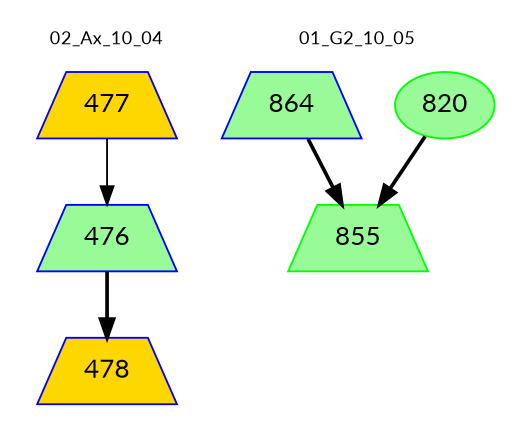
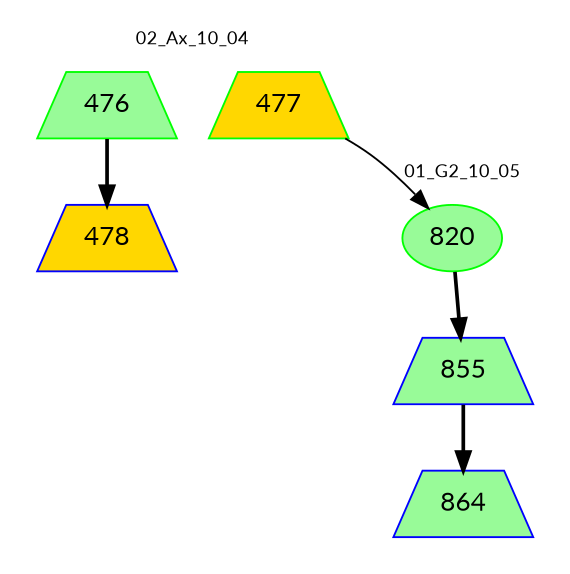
(107, 105) -> (279, 105)
(107, 163) -> (391, 171)
(321, 163) -> (463, 428)
(107, 238) -> (107, 105)
(358, 238) -> (463, 371)
